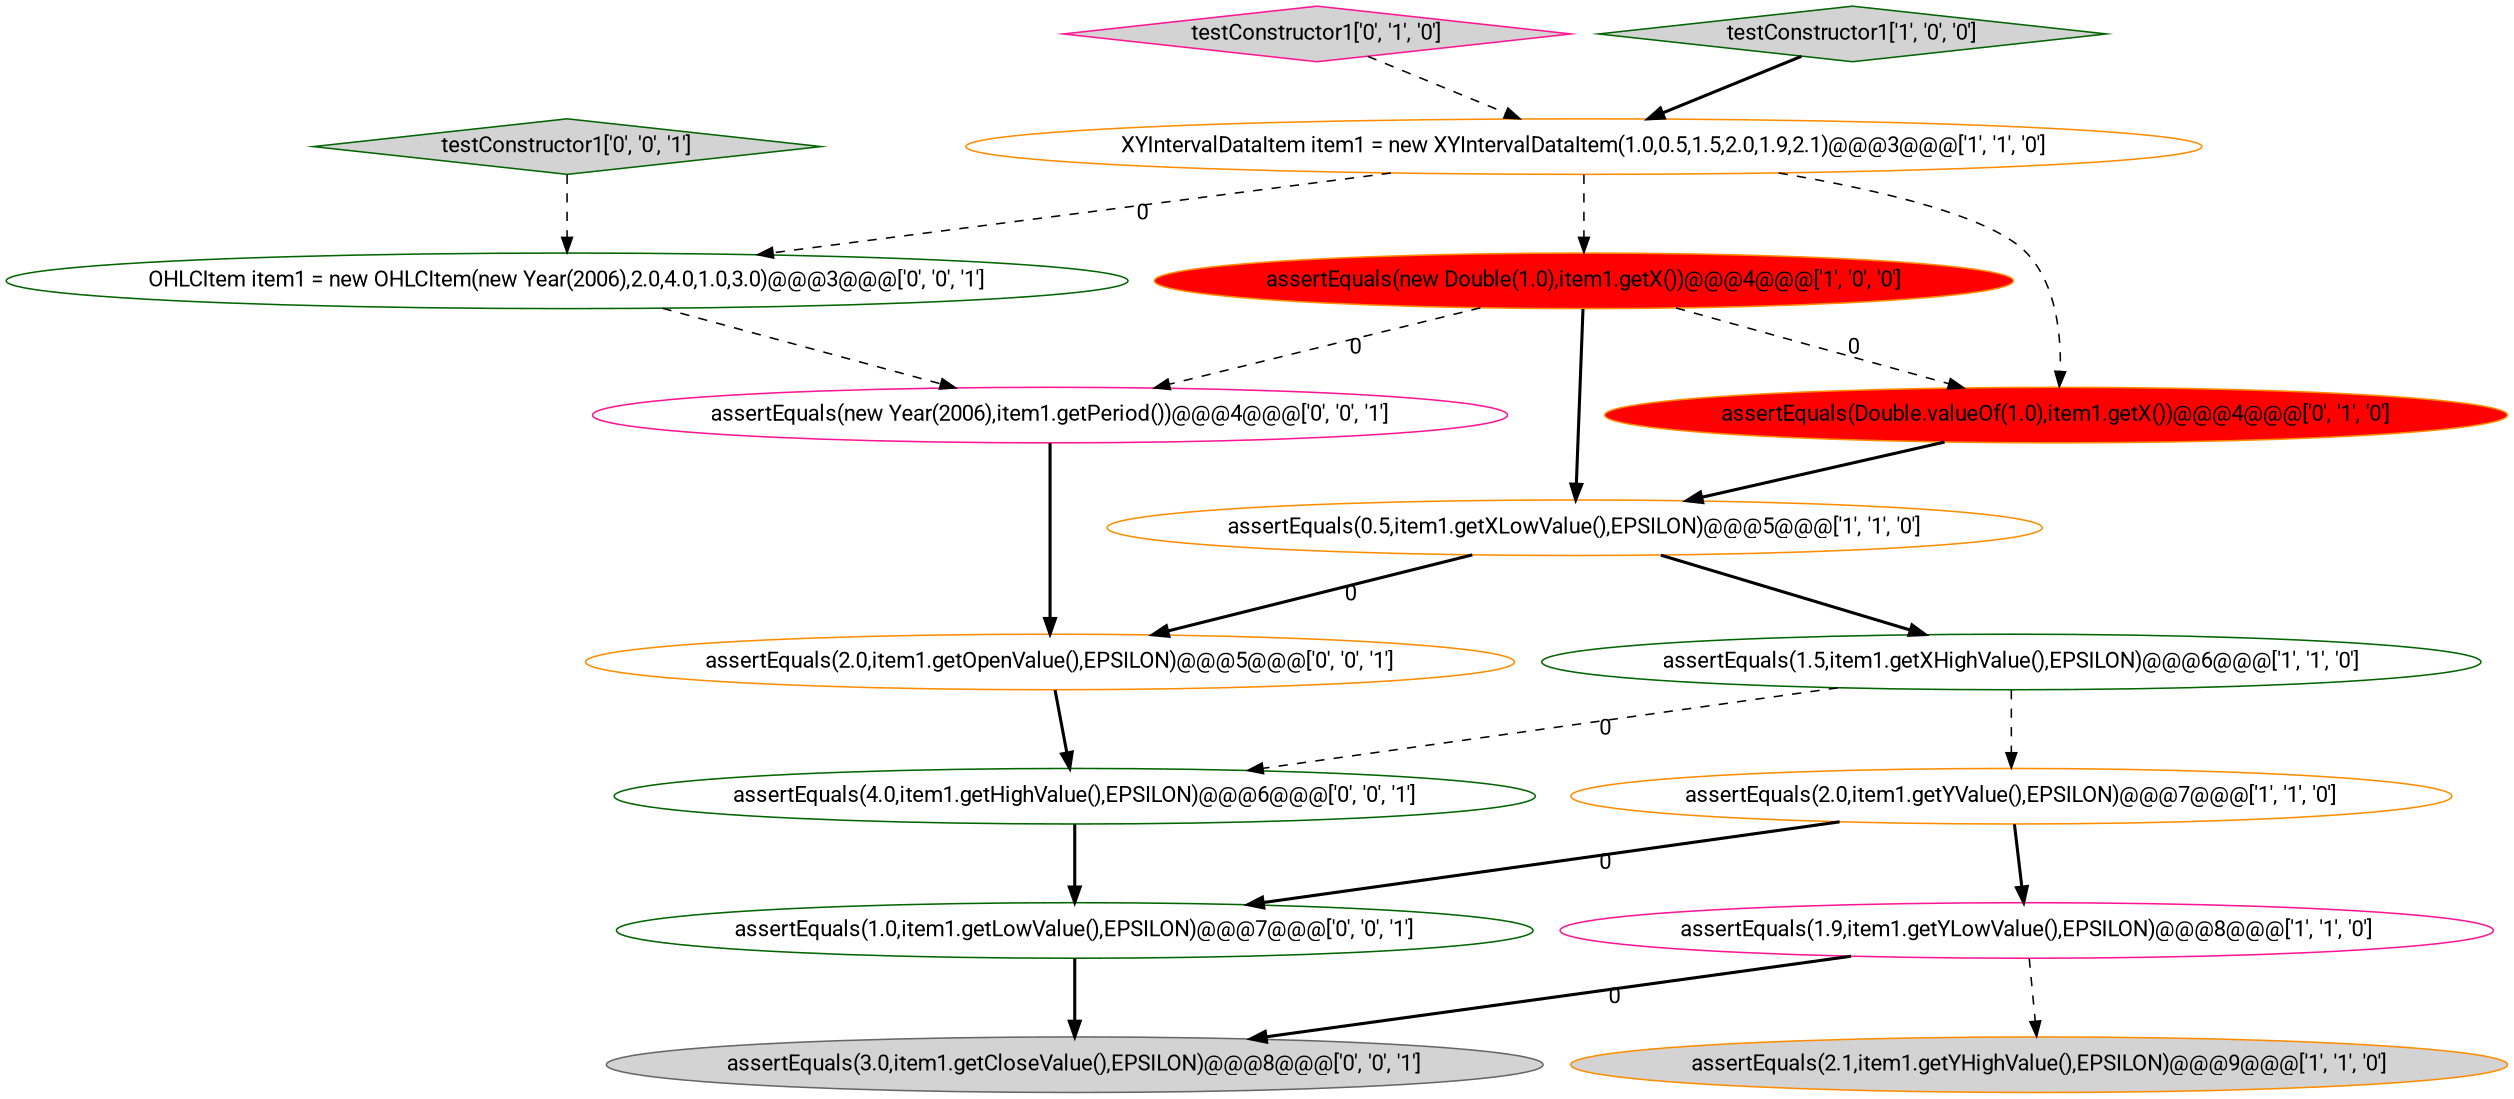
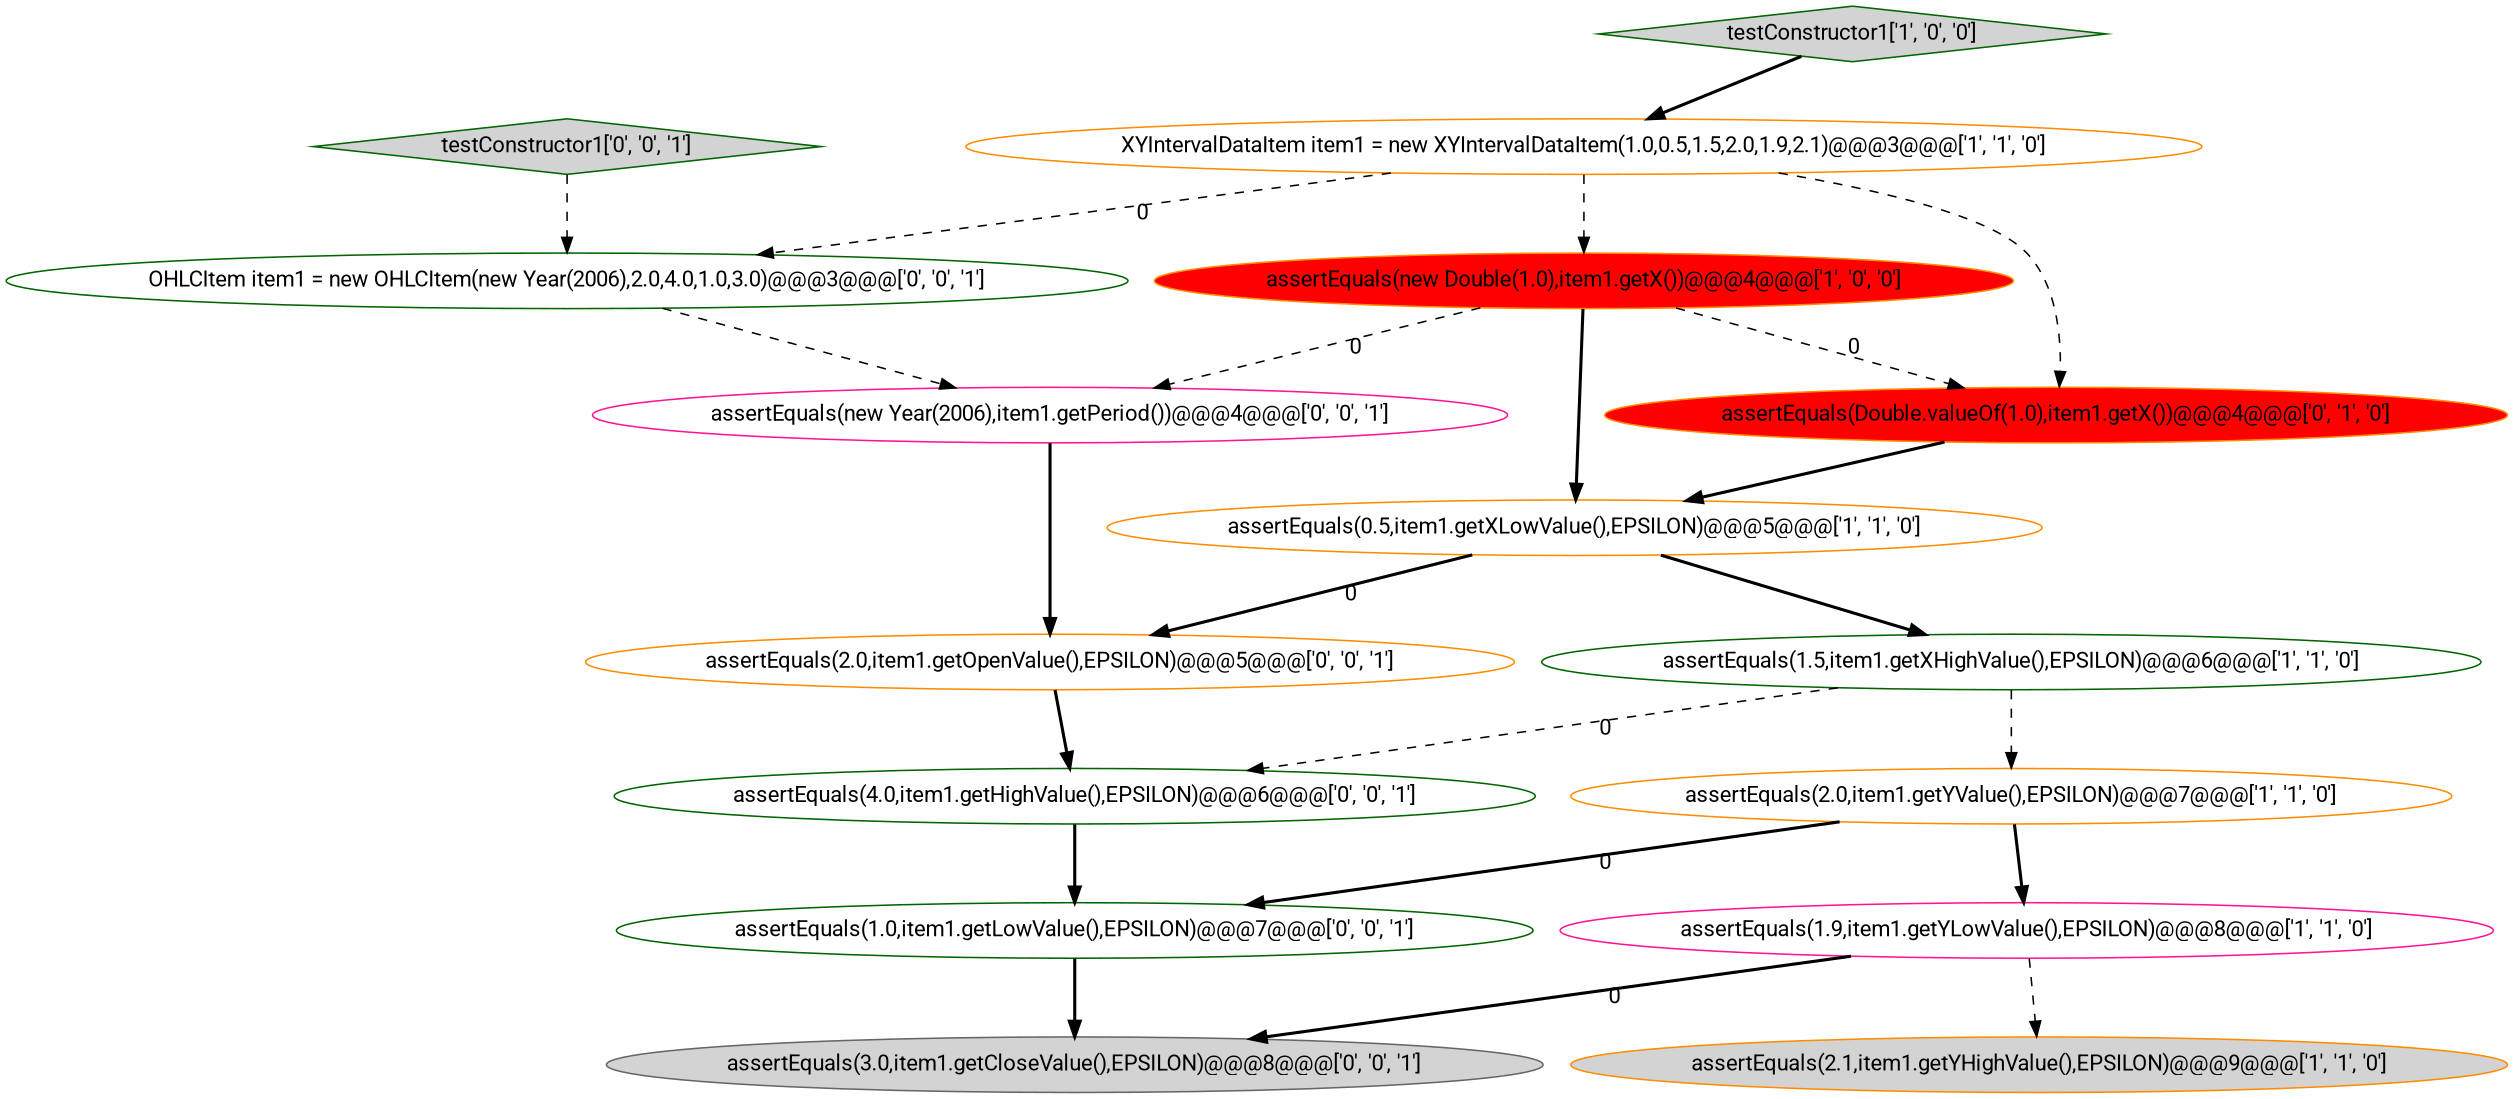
(1317, 34) -> none
